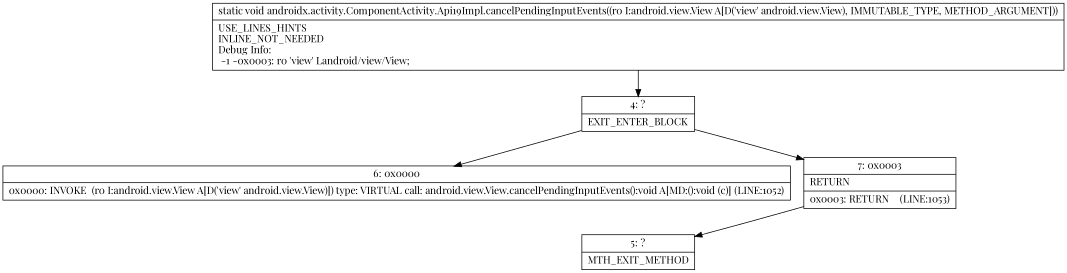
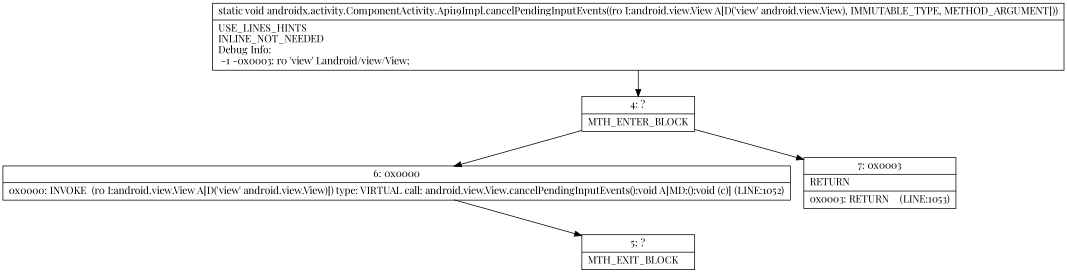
(638, 122) -> (638, 122)
(753, 221) -> (514, 217)
(638, 261) -> (633, 261)
